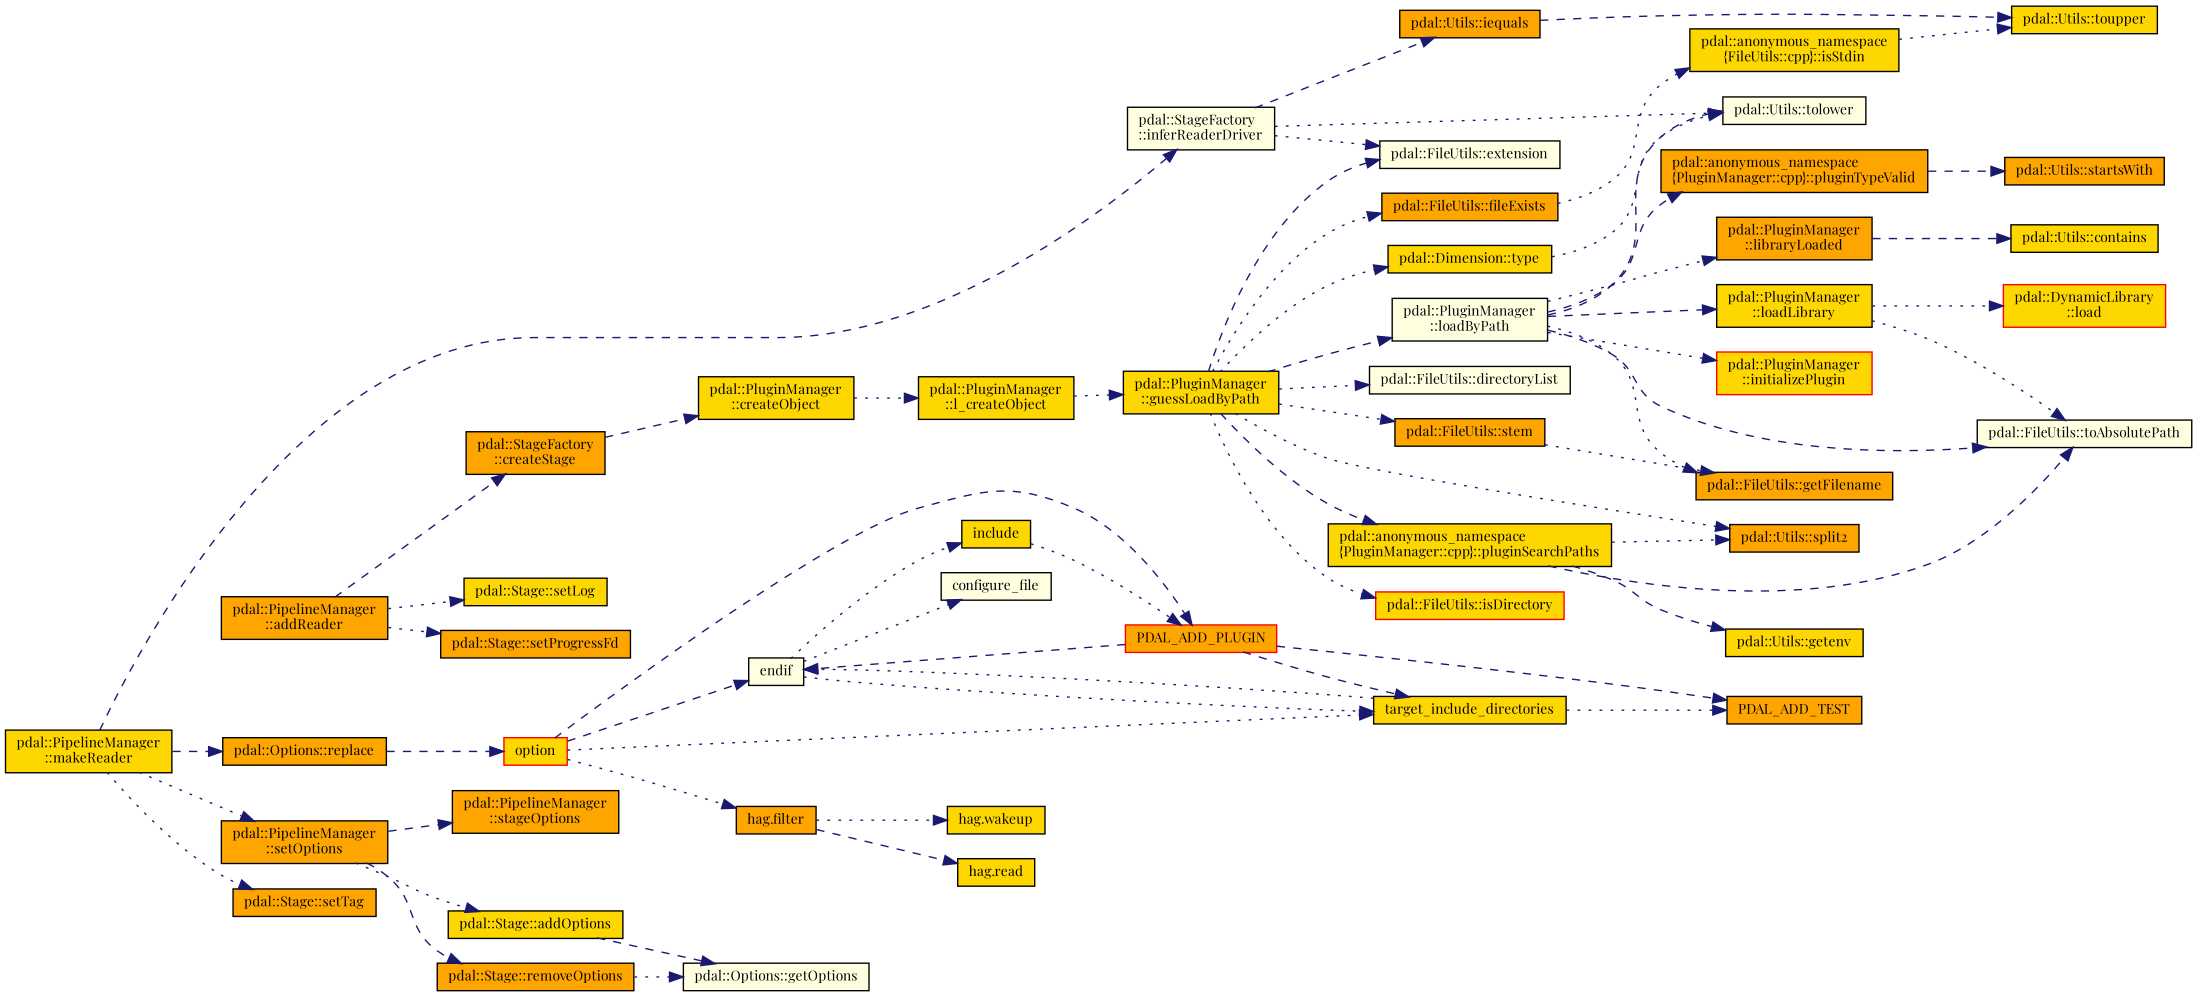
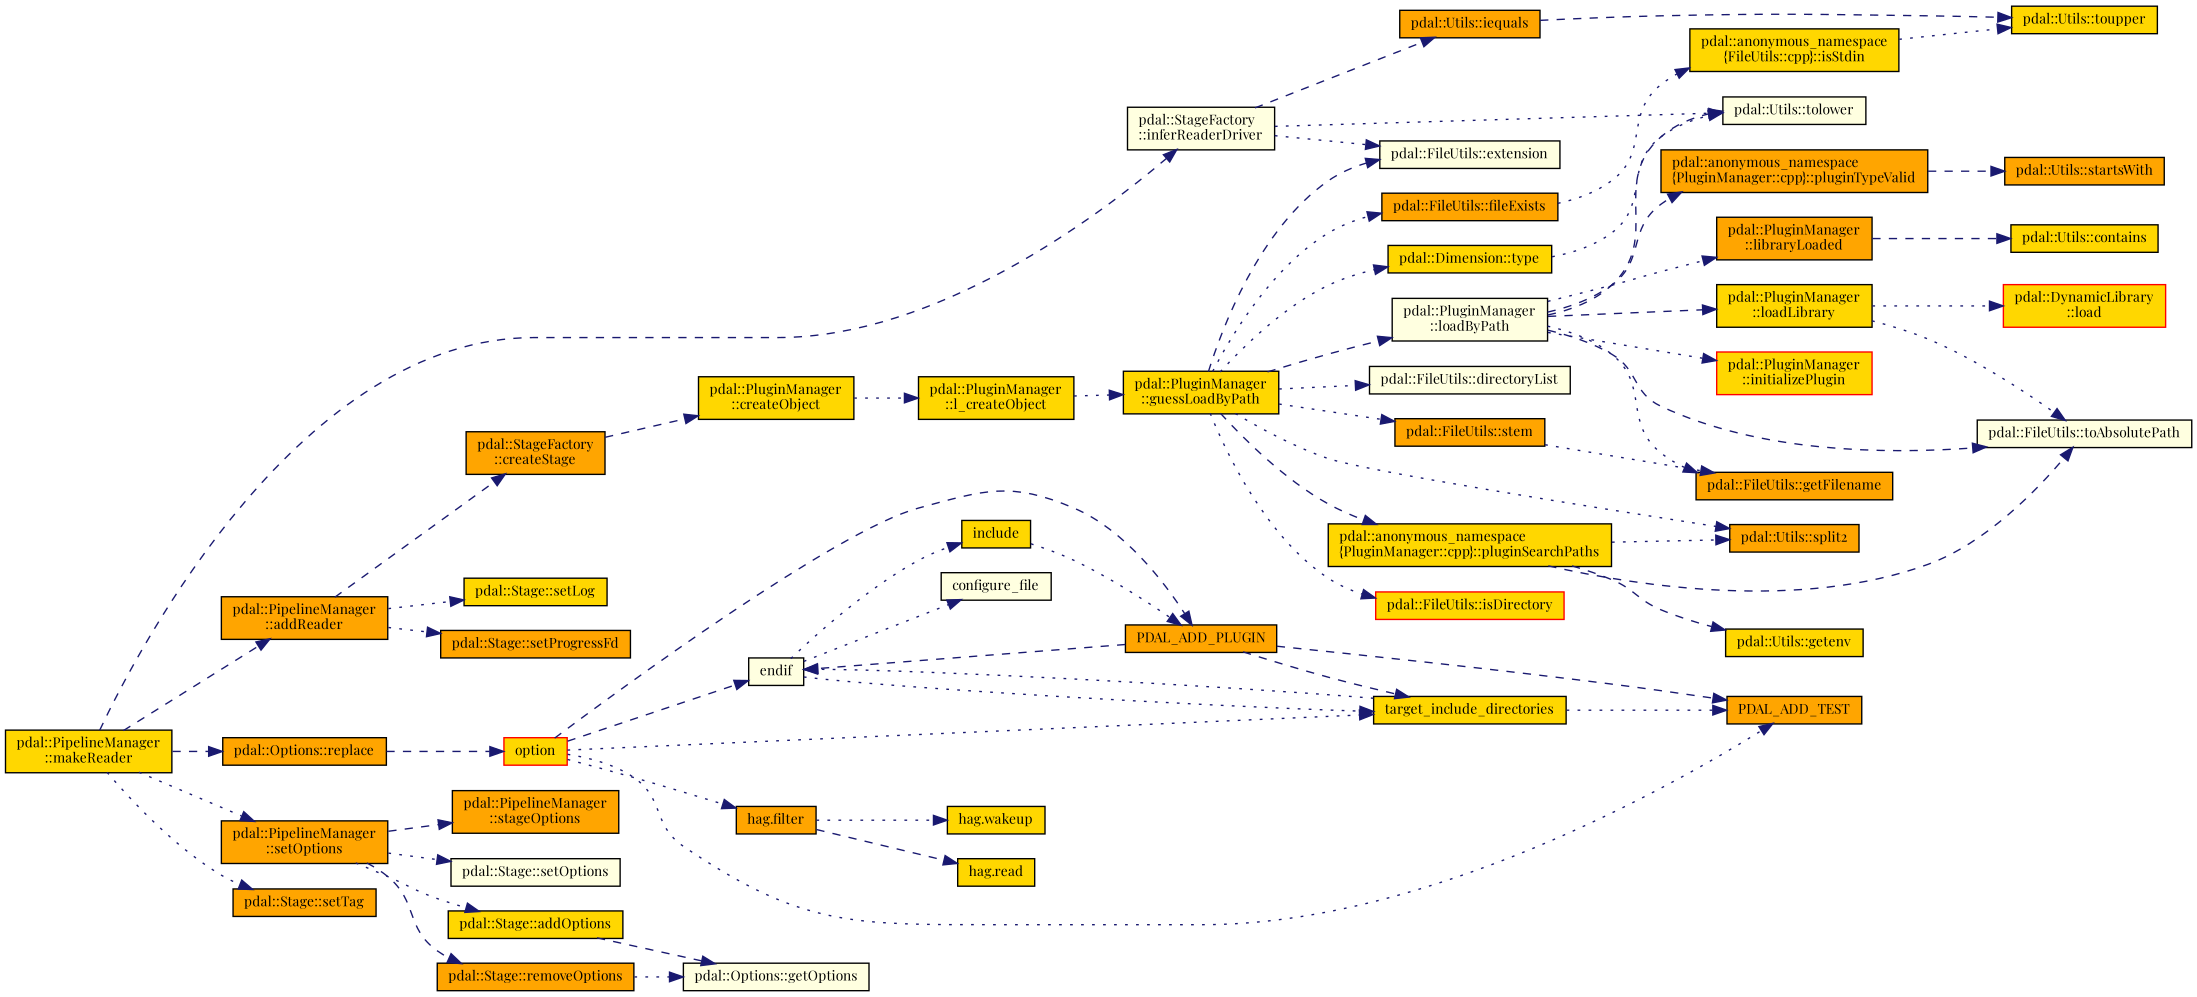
(1201, 639) -> (1201, 639)
none -> (191, 688)
none -> (536, 872)
none -> (1155, 925)
